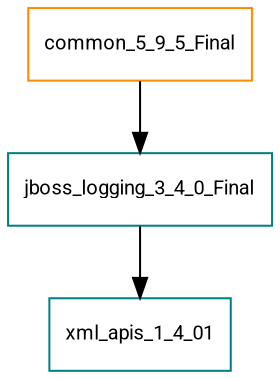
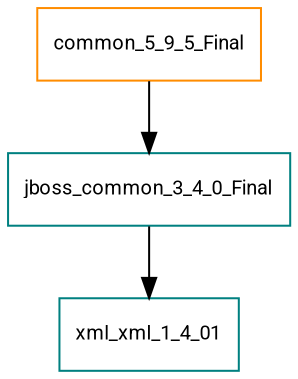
(140, 189) -> (149, 189)
(140, 335) -> (149, 335)
